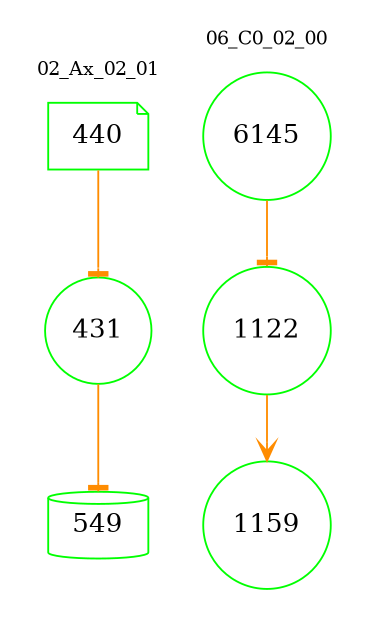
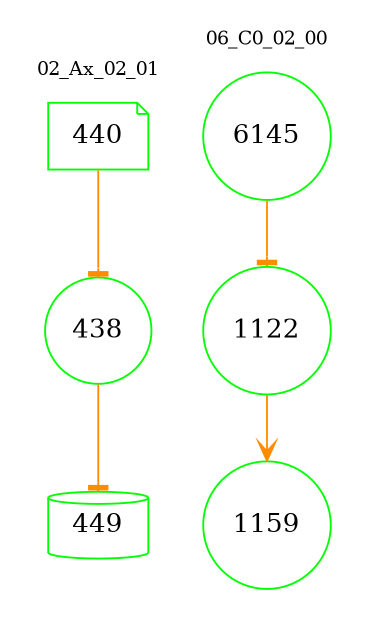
(98, 331) -> (98, 331)
(98, 525) -> (98, 525)
